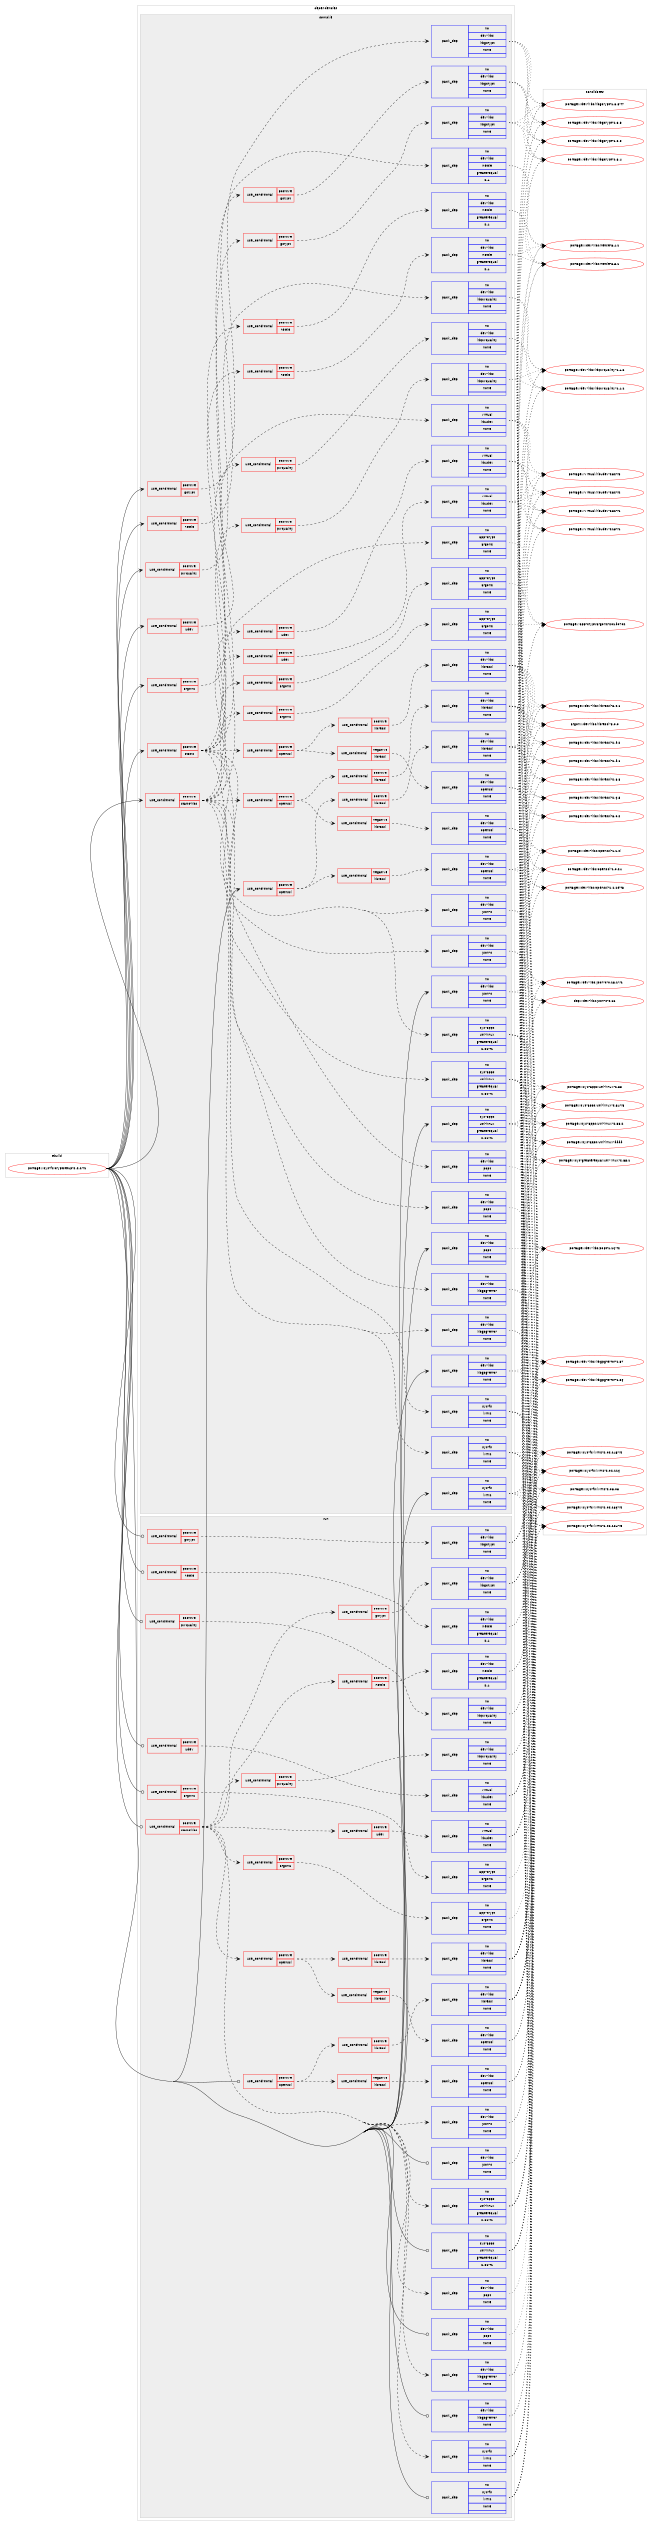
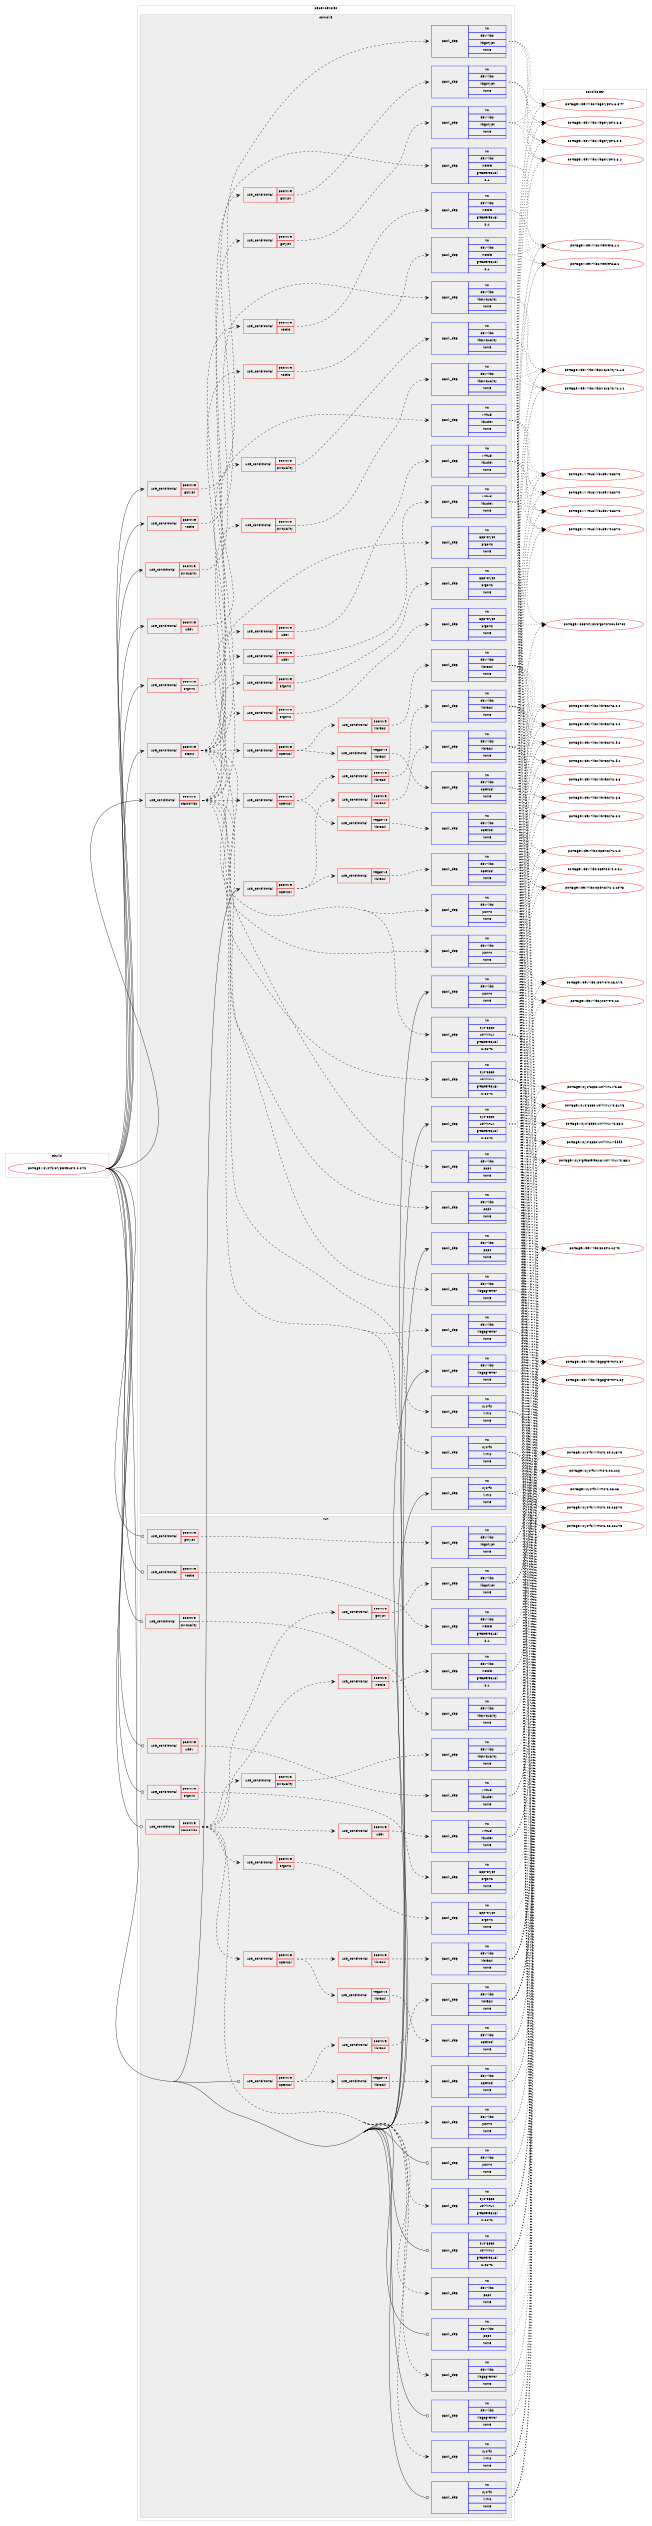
(595, 724) -> (595, 724)
(595, 1001) -> (595, 1001)
